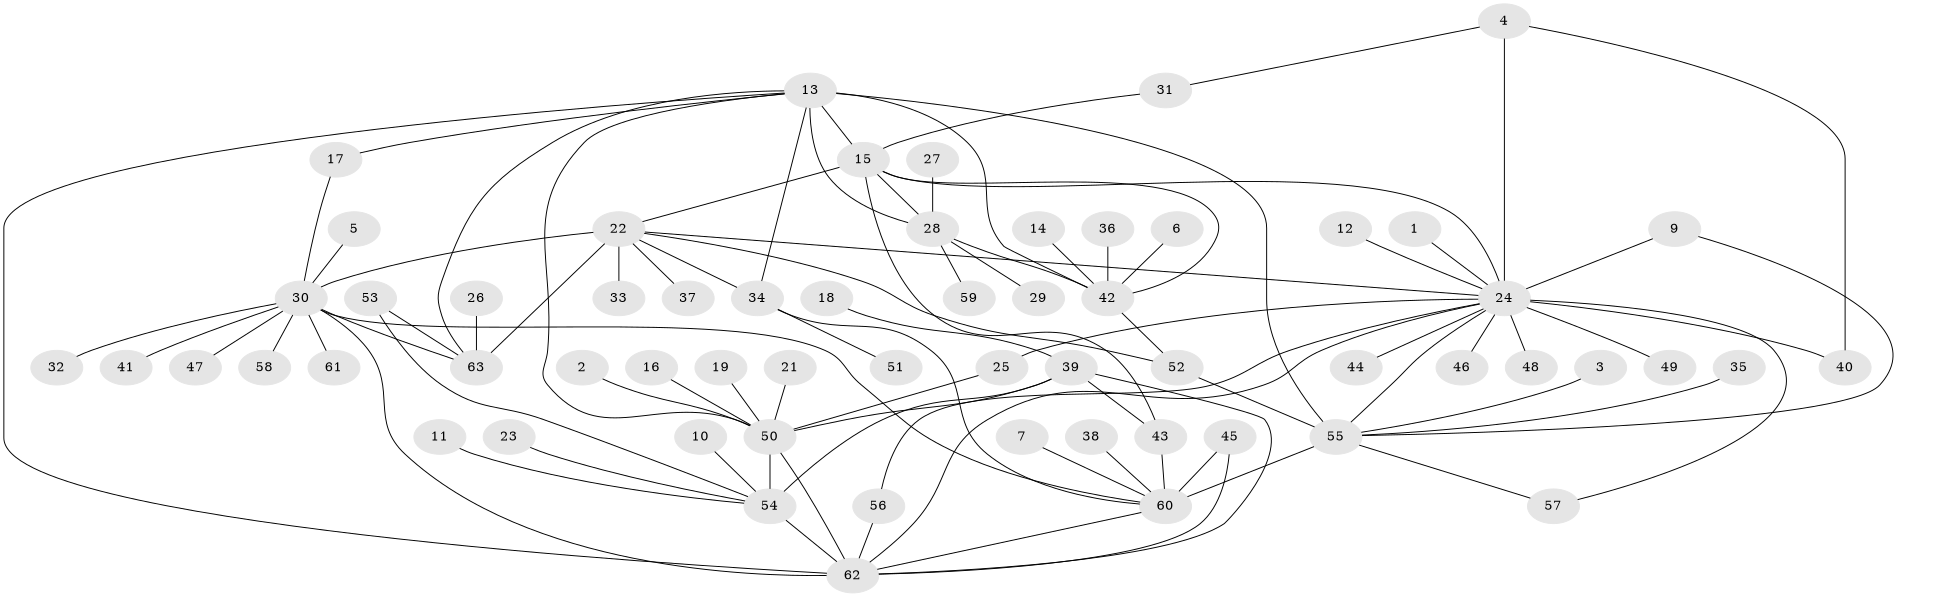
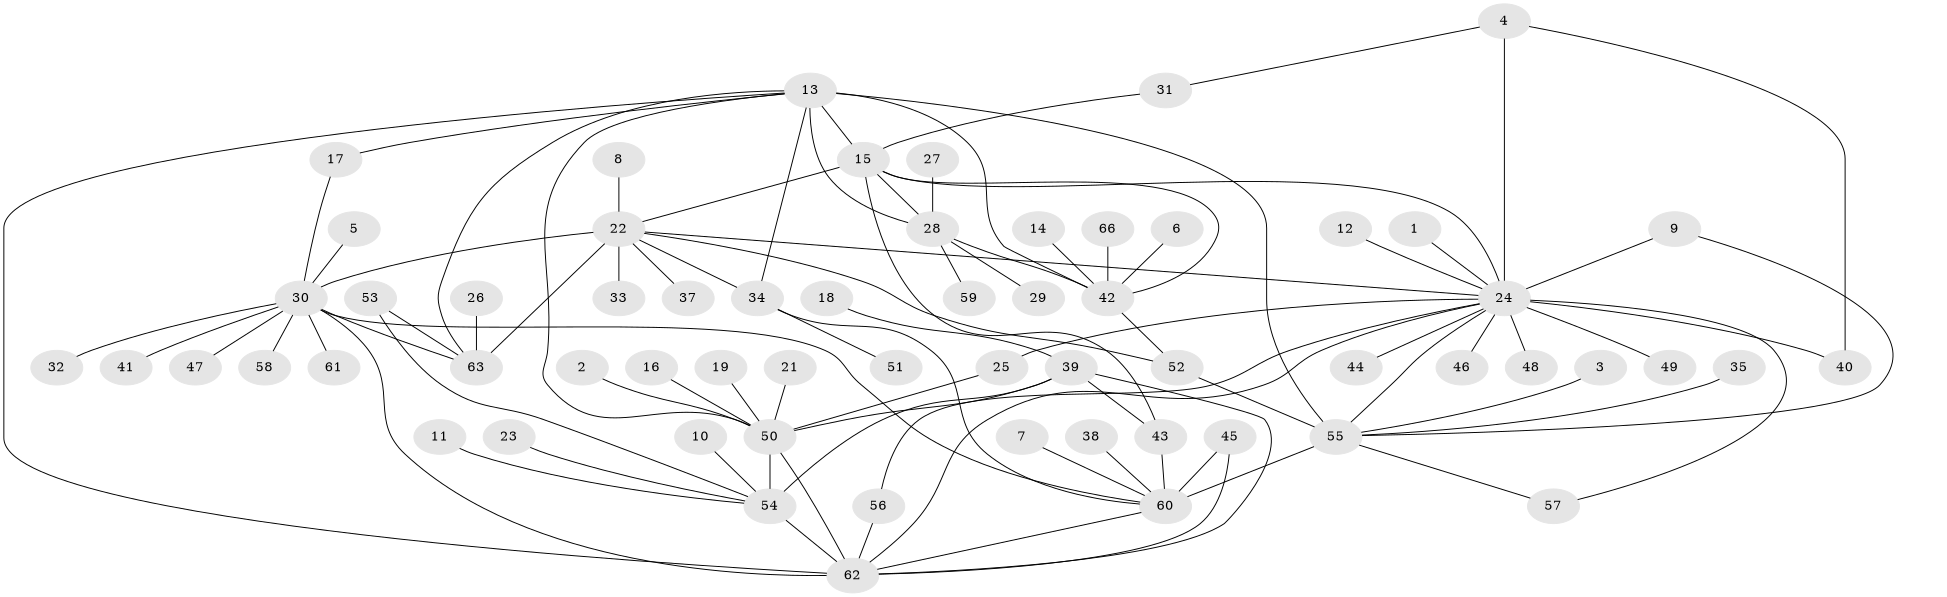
none -> (619, 160)
(1108, 229) -> (1108, 229)
